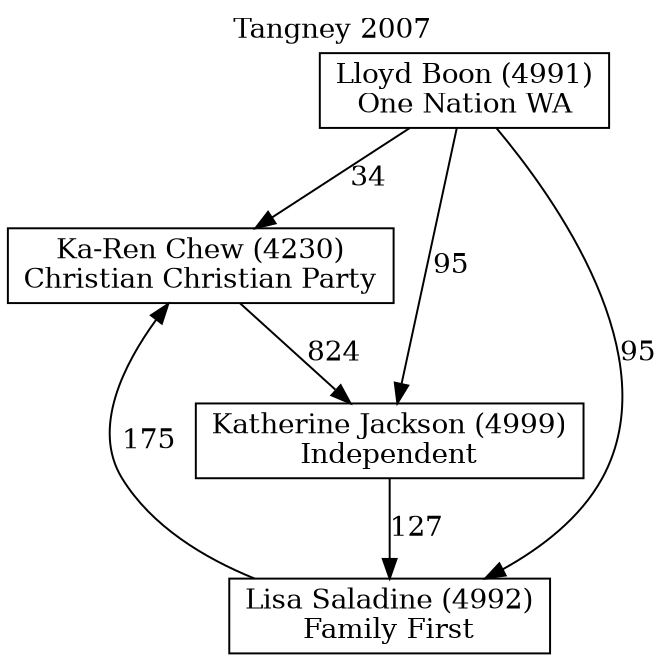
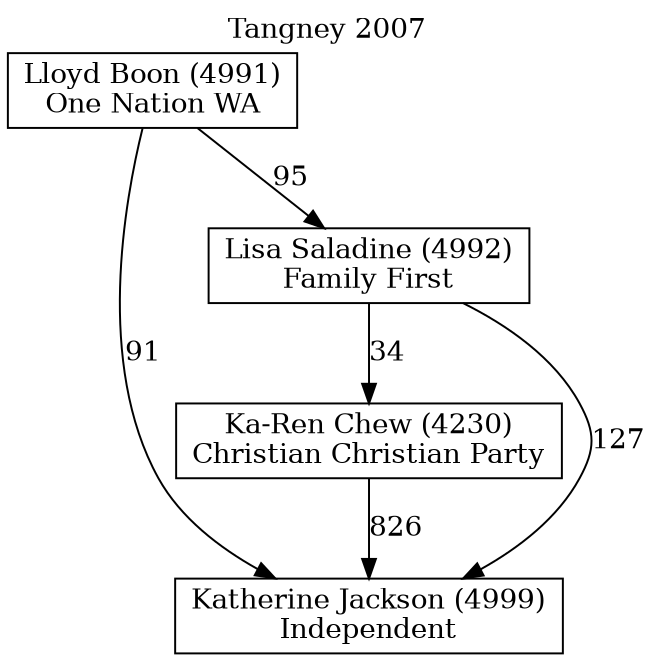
(341, 173) -> none
(452, 266) -> (144, 353)
(335, 353) -> (397, 528)
(150, 441) -> (388, 353)
(390, 518) -> (590, 431)
